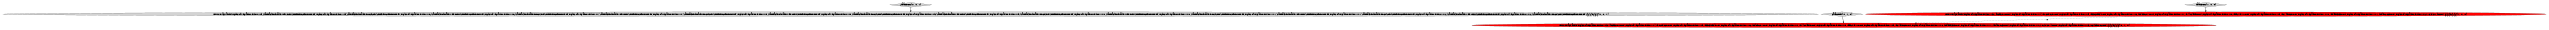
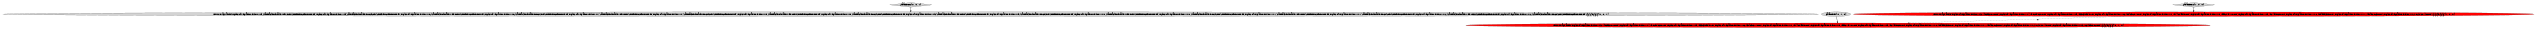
(1842, 14) -> (1836, 14)
